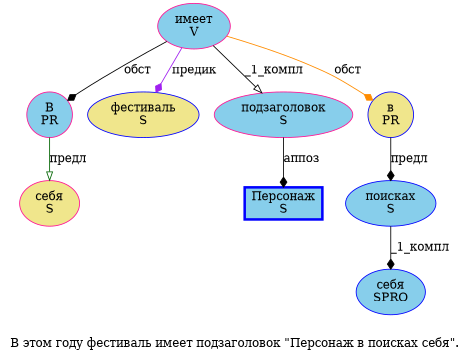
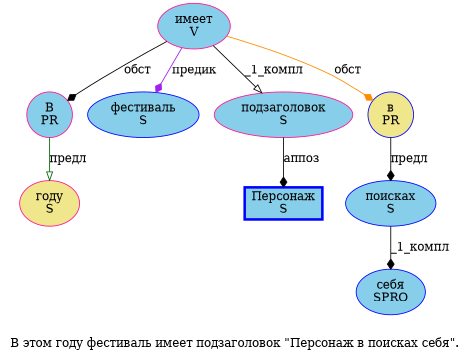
(143, 115) -> (143, 115)
(50, 203) -> (50, 203)
